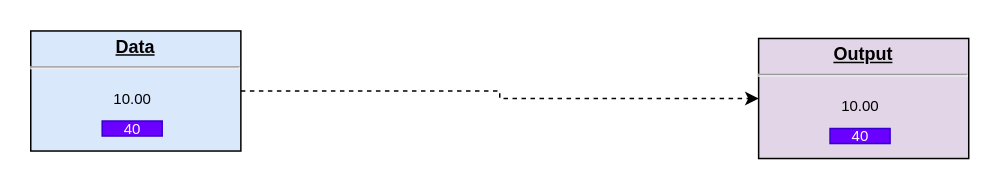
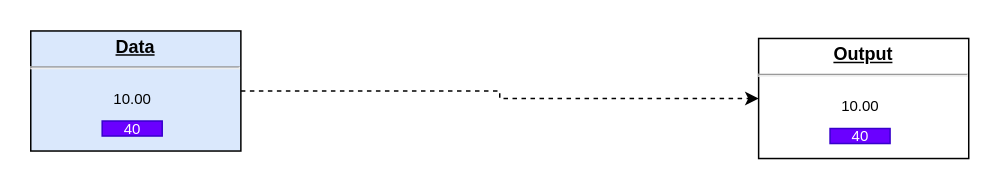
(863, 98) -> (863, 98)
